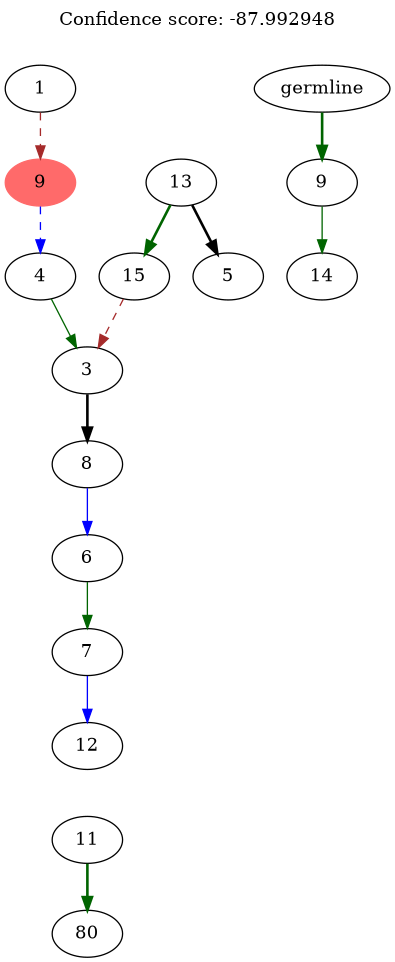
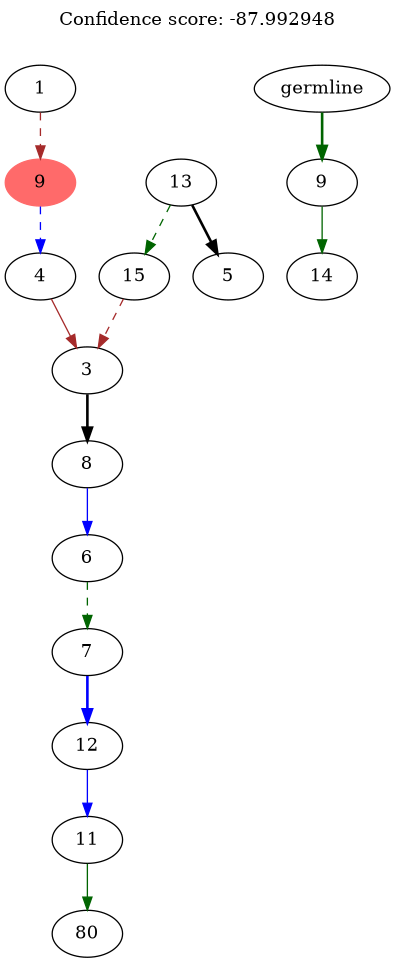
(161, 224) -> (161, 224)
(61, 318) -> (61, 318)
(87, 599) -> (87, 599)
(87, 693) -> (87, 693)
none -> (87, 787)
(87, 880) -> (87, 880)
